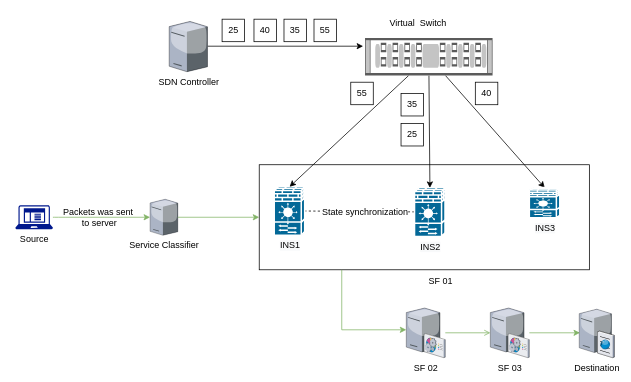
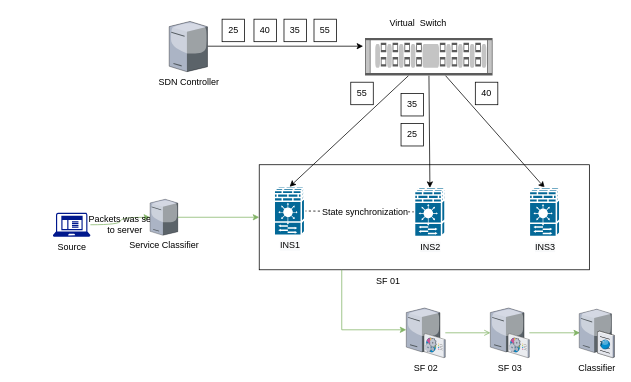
(545, 203) -> (545, 212)
(34, 217) -> (72, 225)
(446, 282) -> (393, 282)
(597, 366) -> (597, 366)
